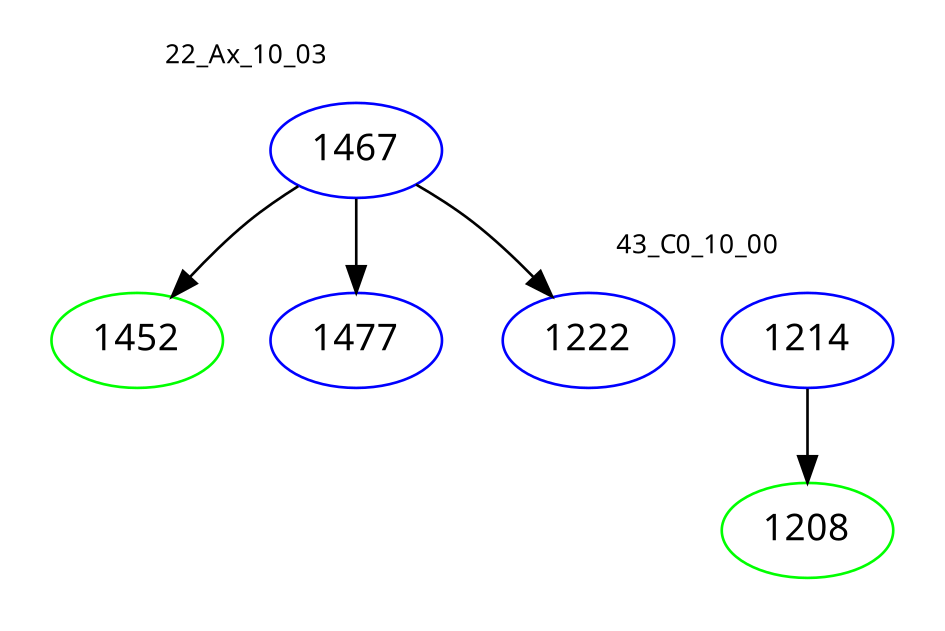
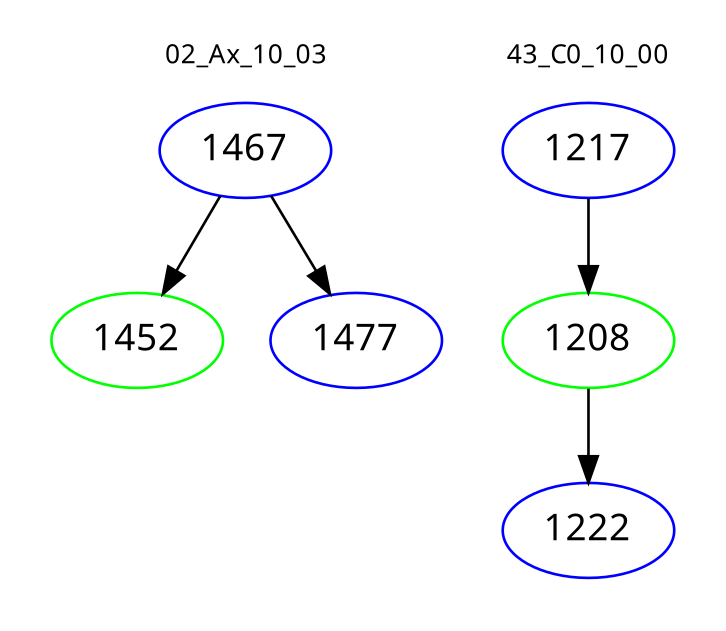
(247, 57) -> (247, 57)
(501, 246) -> (588, 422)
(808, 340) -> (588, 150)
